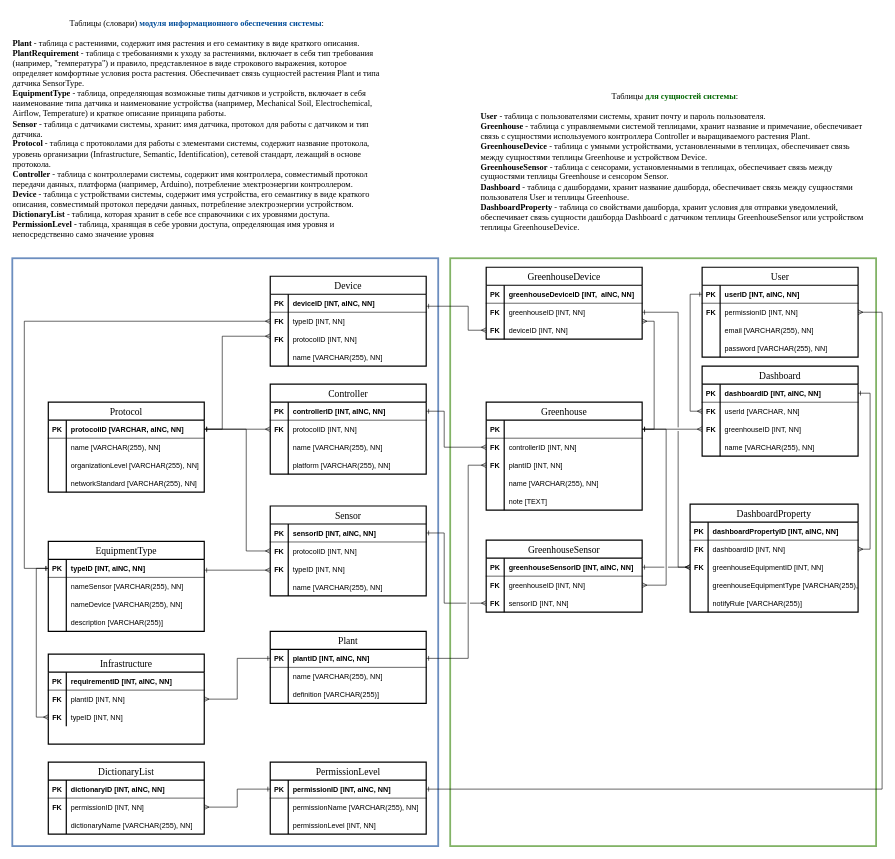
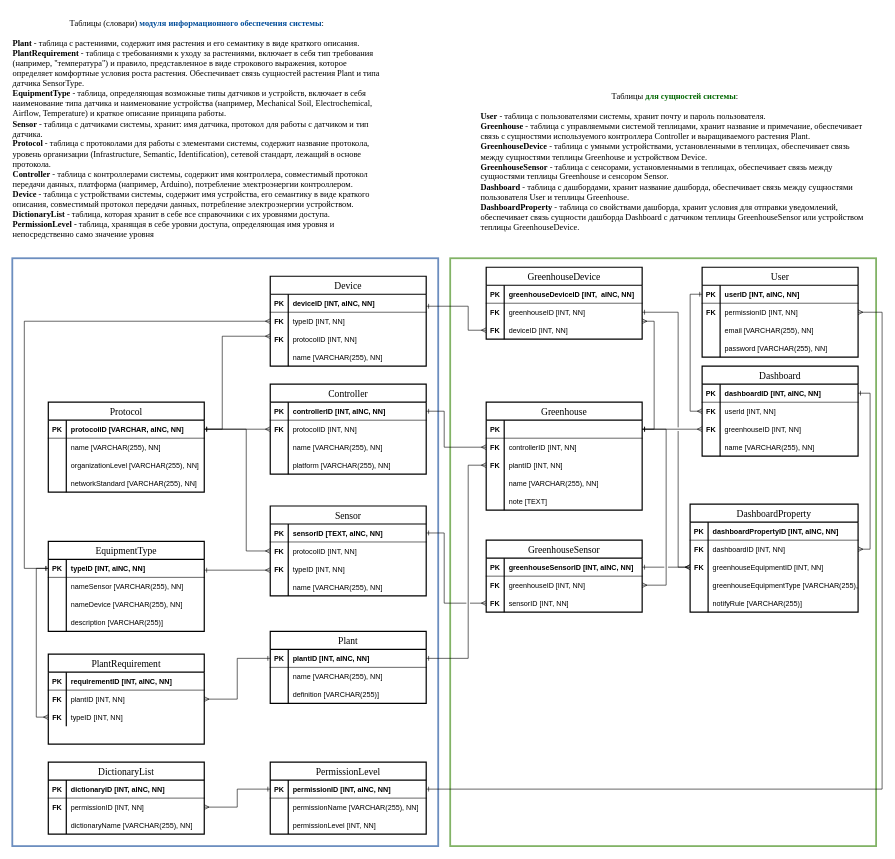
(762, 412) -> (754, 412)
(337, 533) -> (339, 533)
(126, 664) -> (126, 664)
